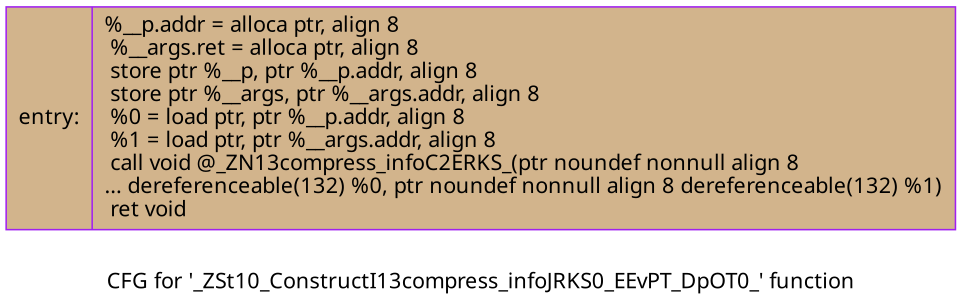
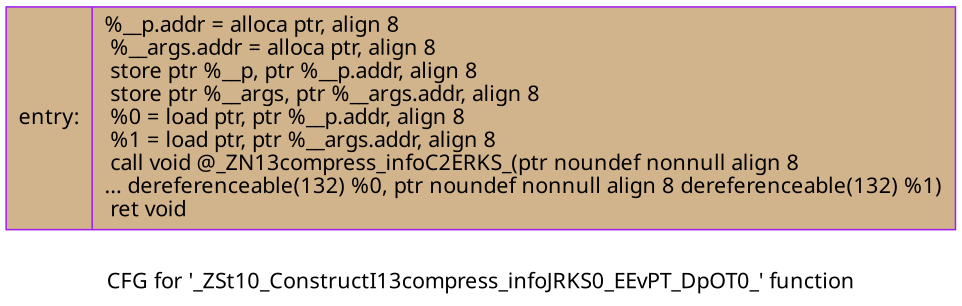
(262, 48) -> (271, 48)
